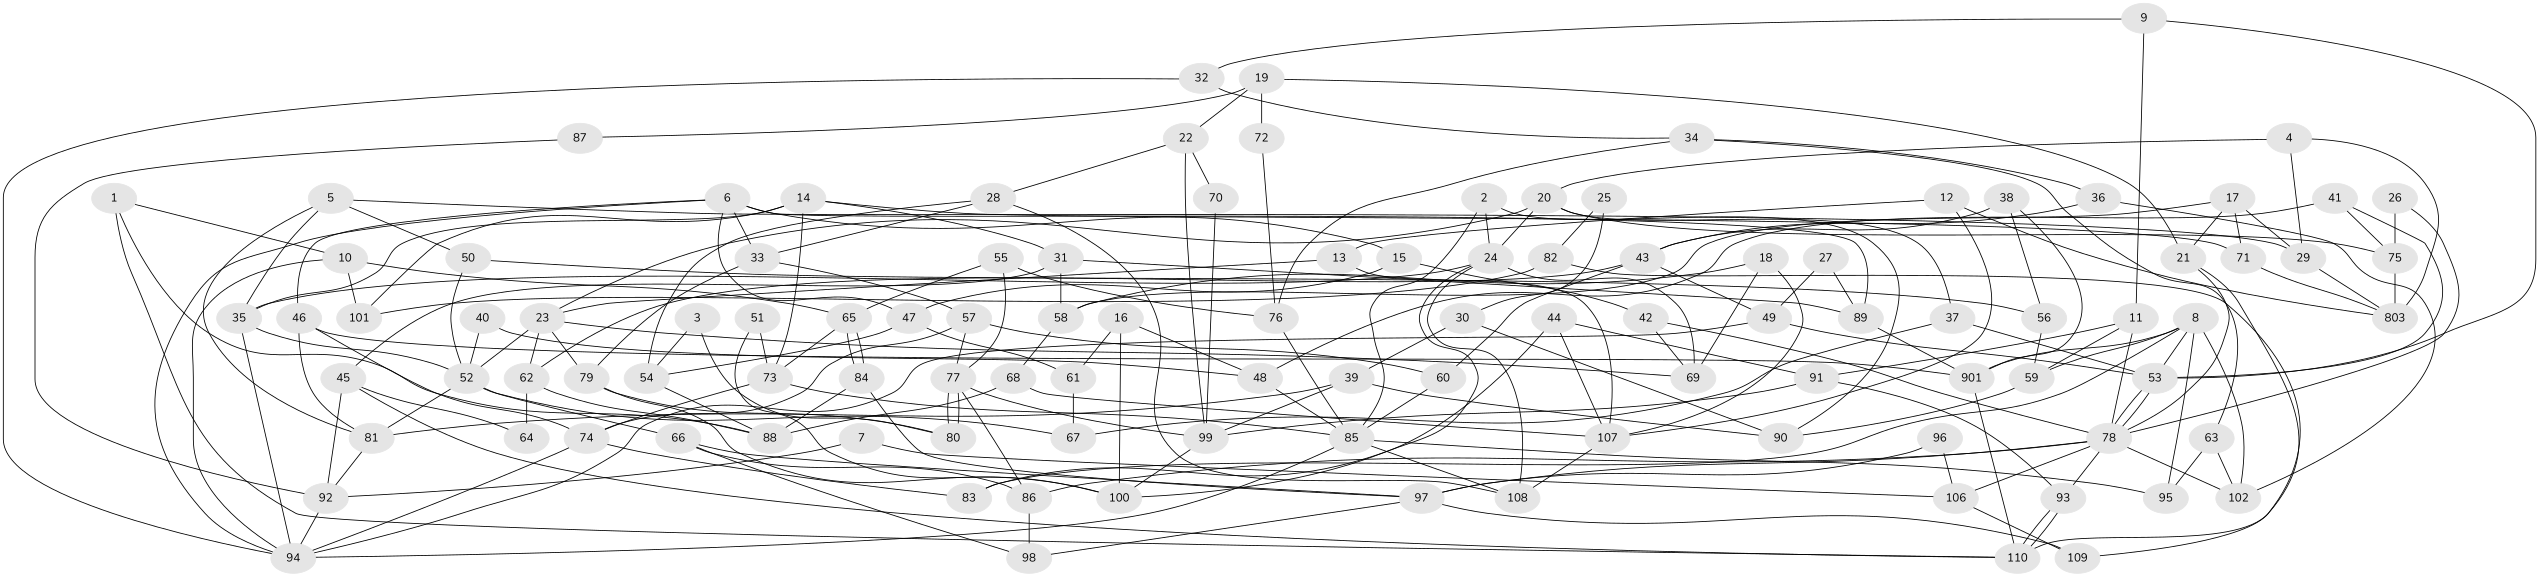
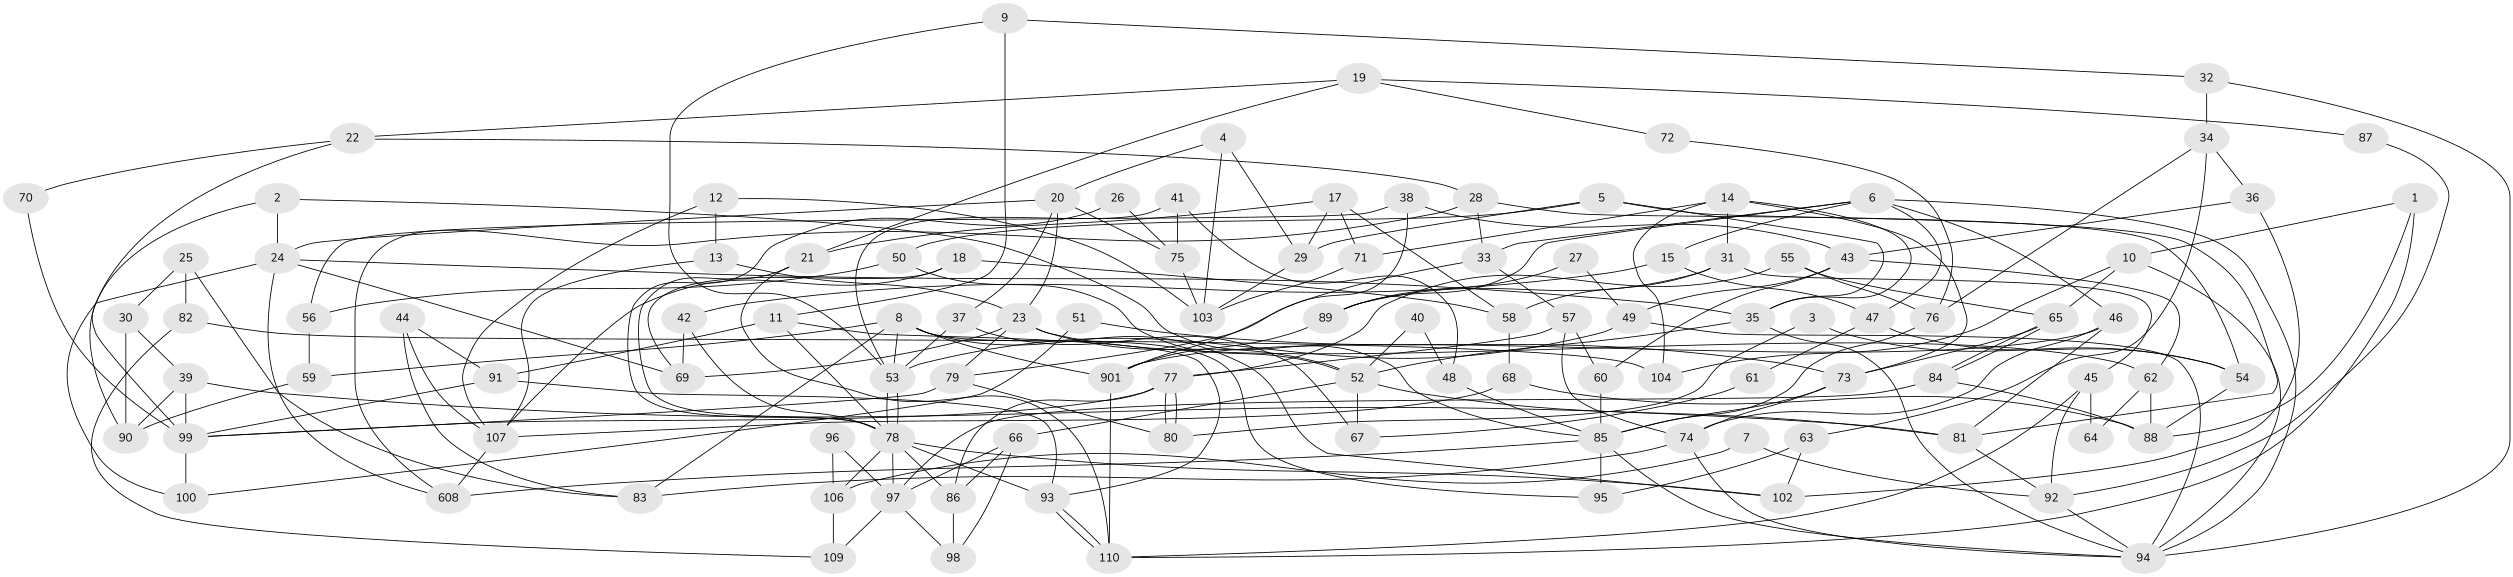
(359, 318) -> (1661, 378)
(1121, 318) -> none
(2395, 318) -> (1202, 318)
(2094, 342) -> (1198, 362)
none -> (371, 445)
(880, 482) -> (737, 408)
(1518, 498) -> (448, 498)
